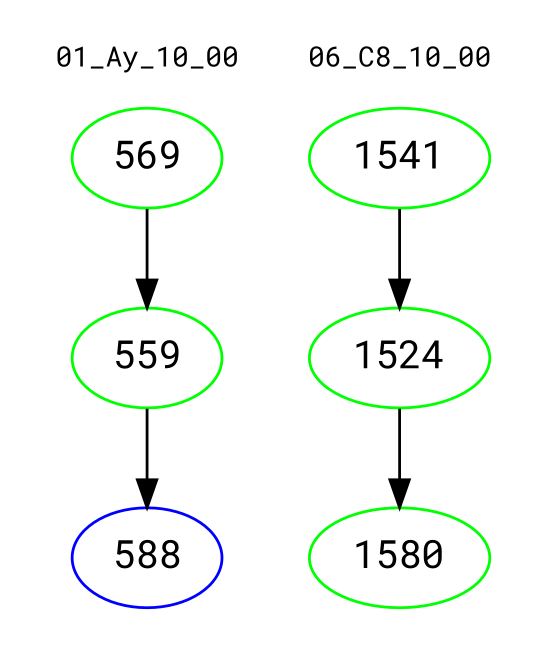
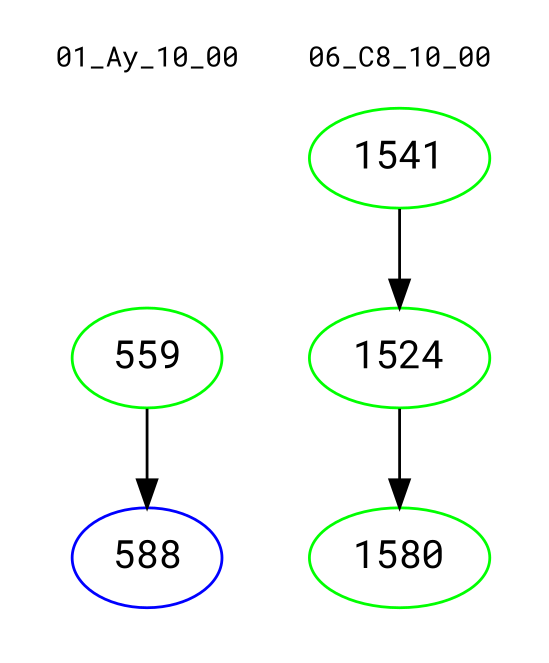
(147, 158) -> none
